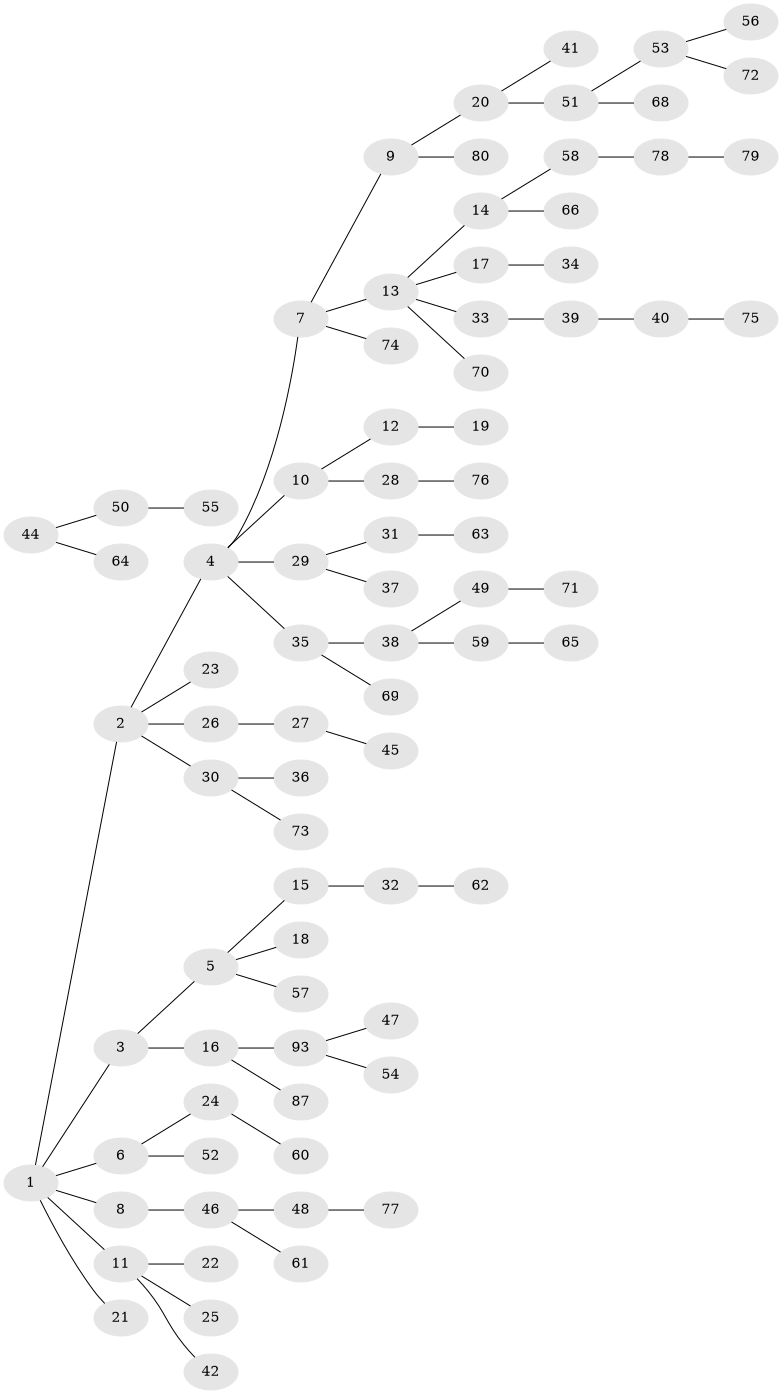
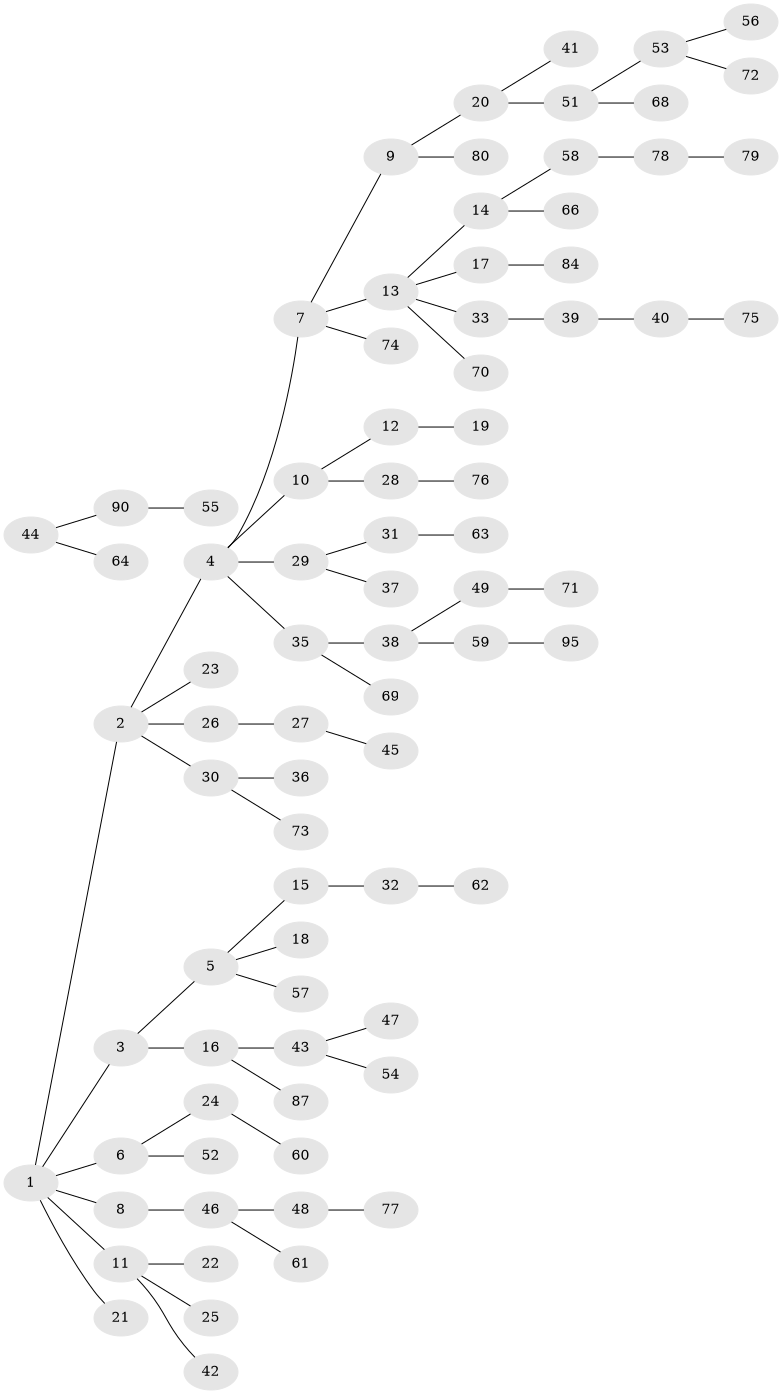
(571, 265) -> (571, 265)
(121, 508) -> (121, 508)
(571, 643) -> (571, 643)
(301, 1048) -> (301, 1048)
